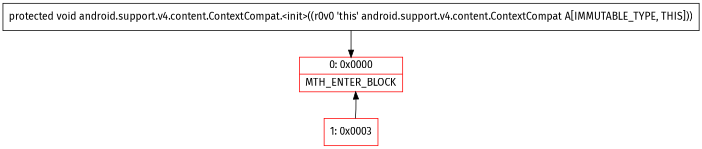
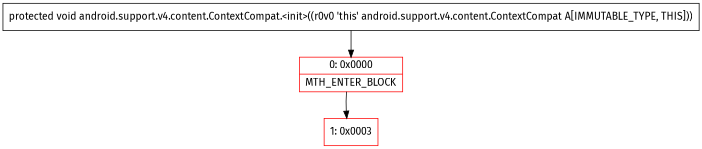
(356, 109) -> (346, 101)
